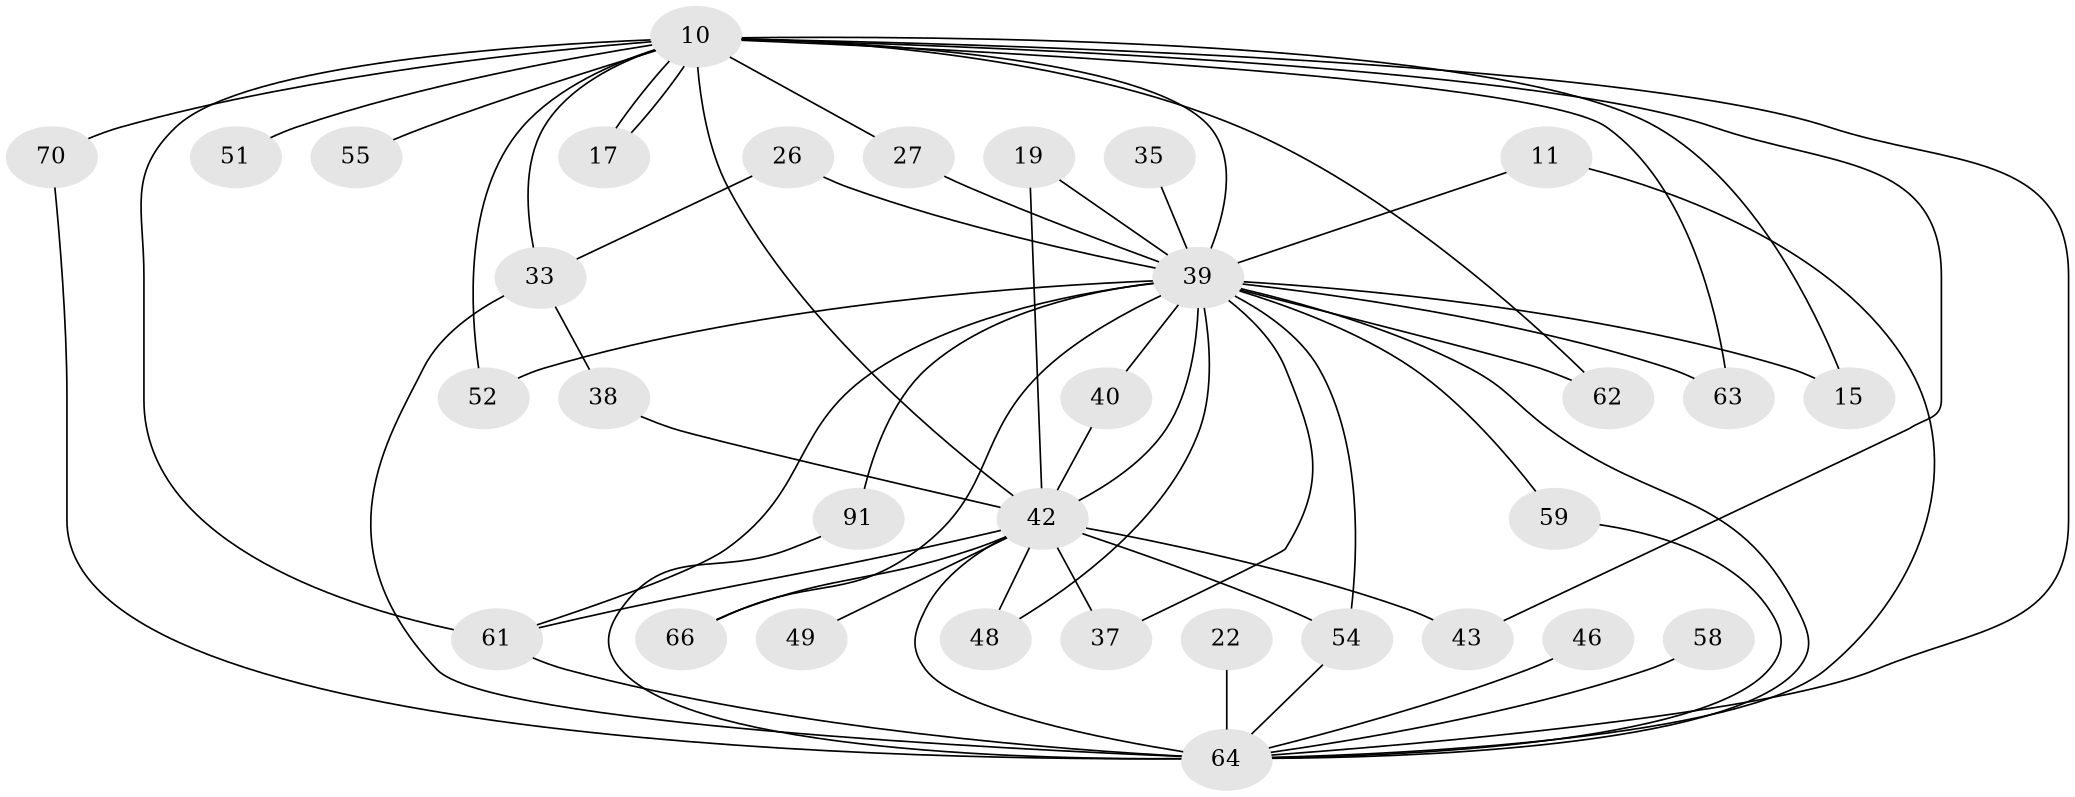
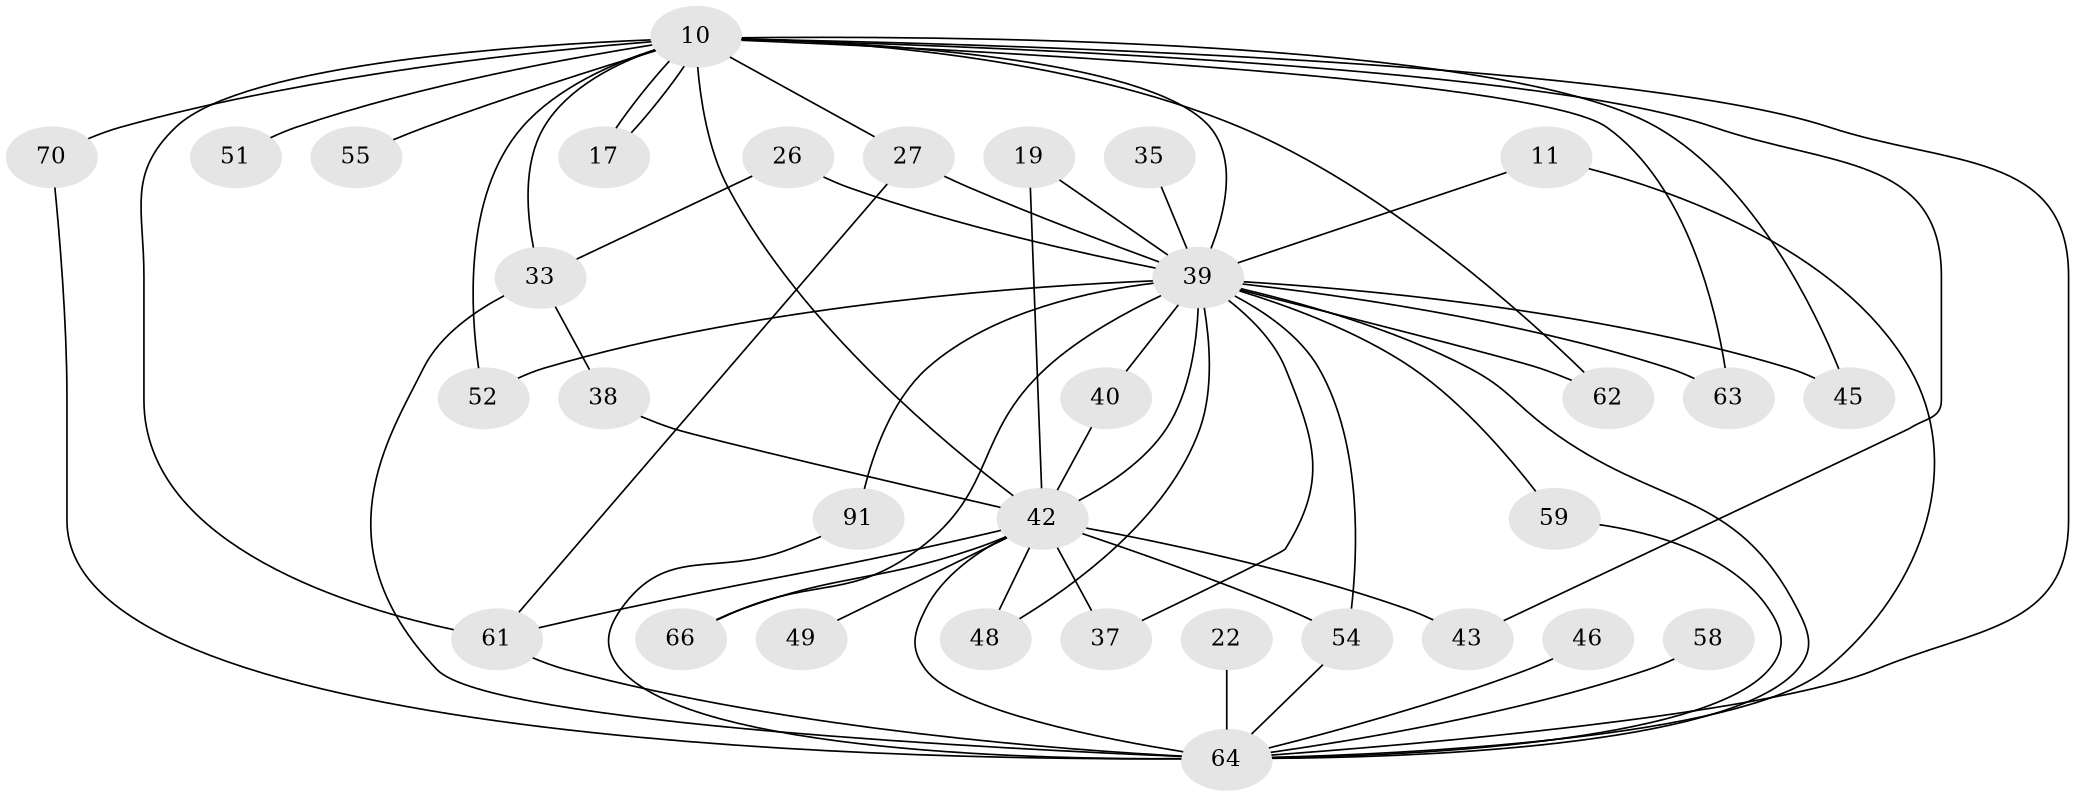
(1849, 398) -> (1849, 398)
(823, 421) -> (703, 398)
